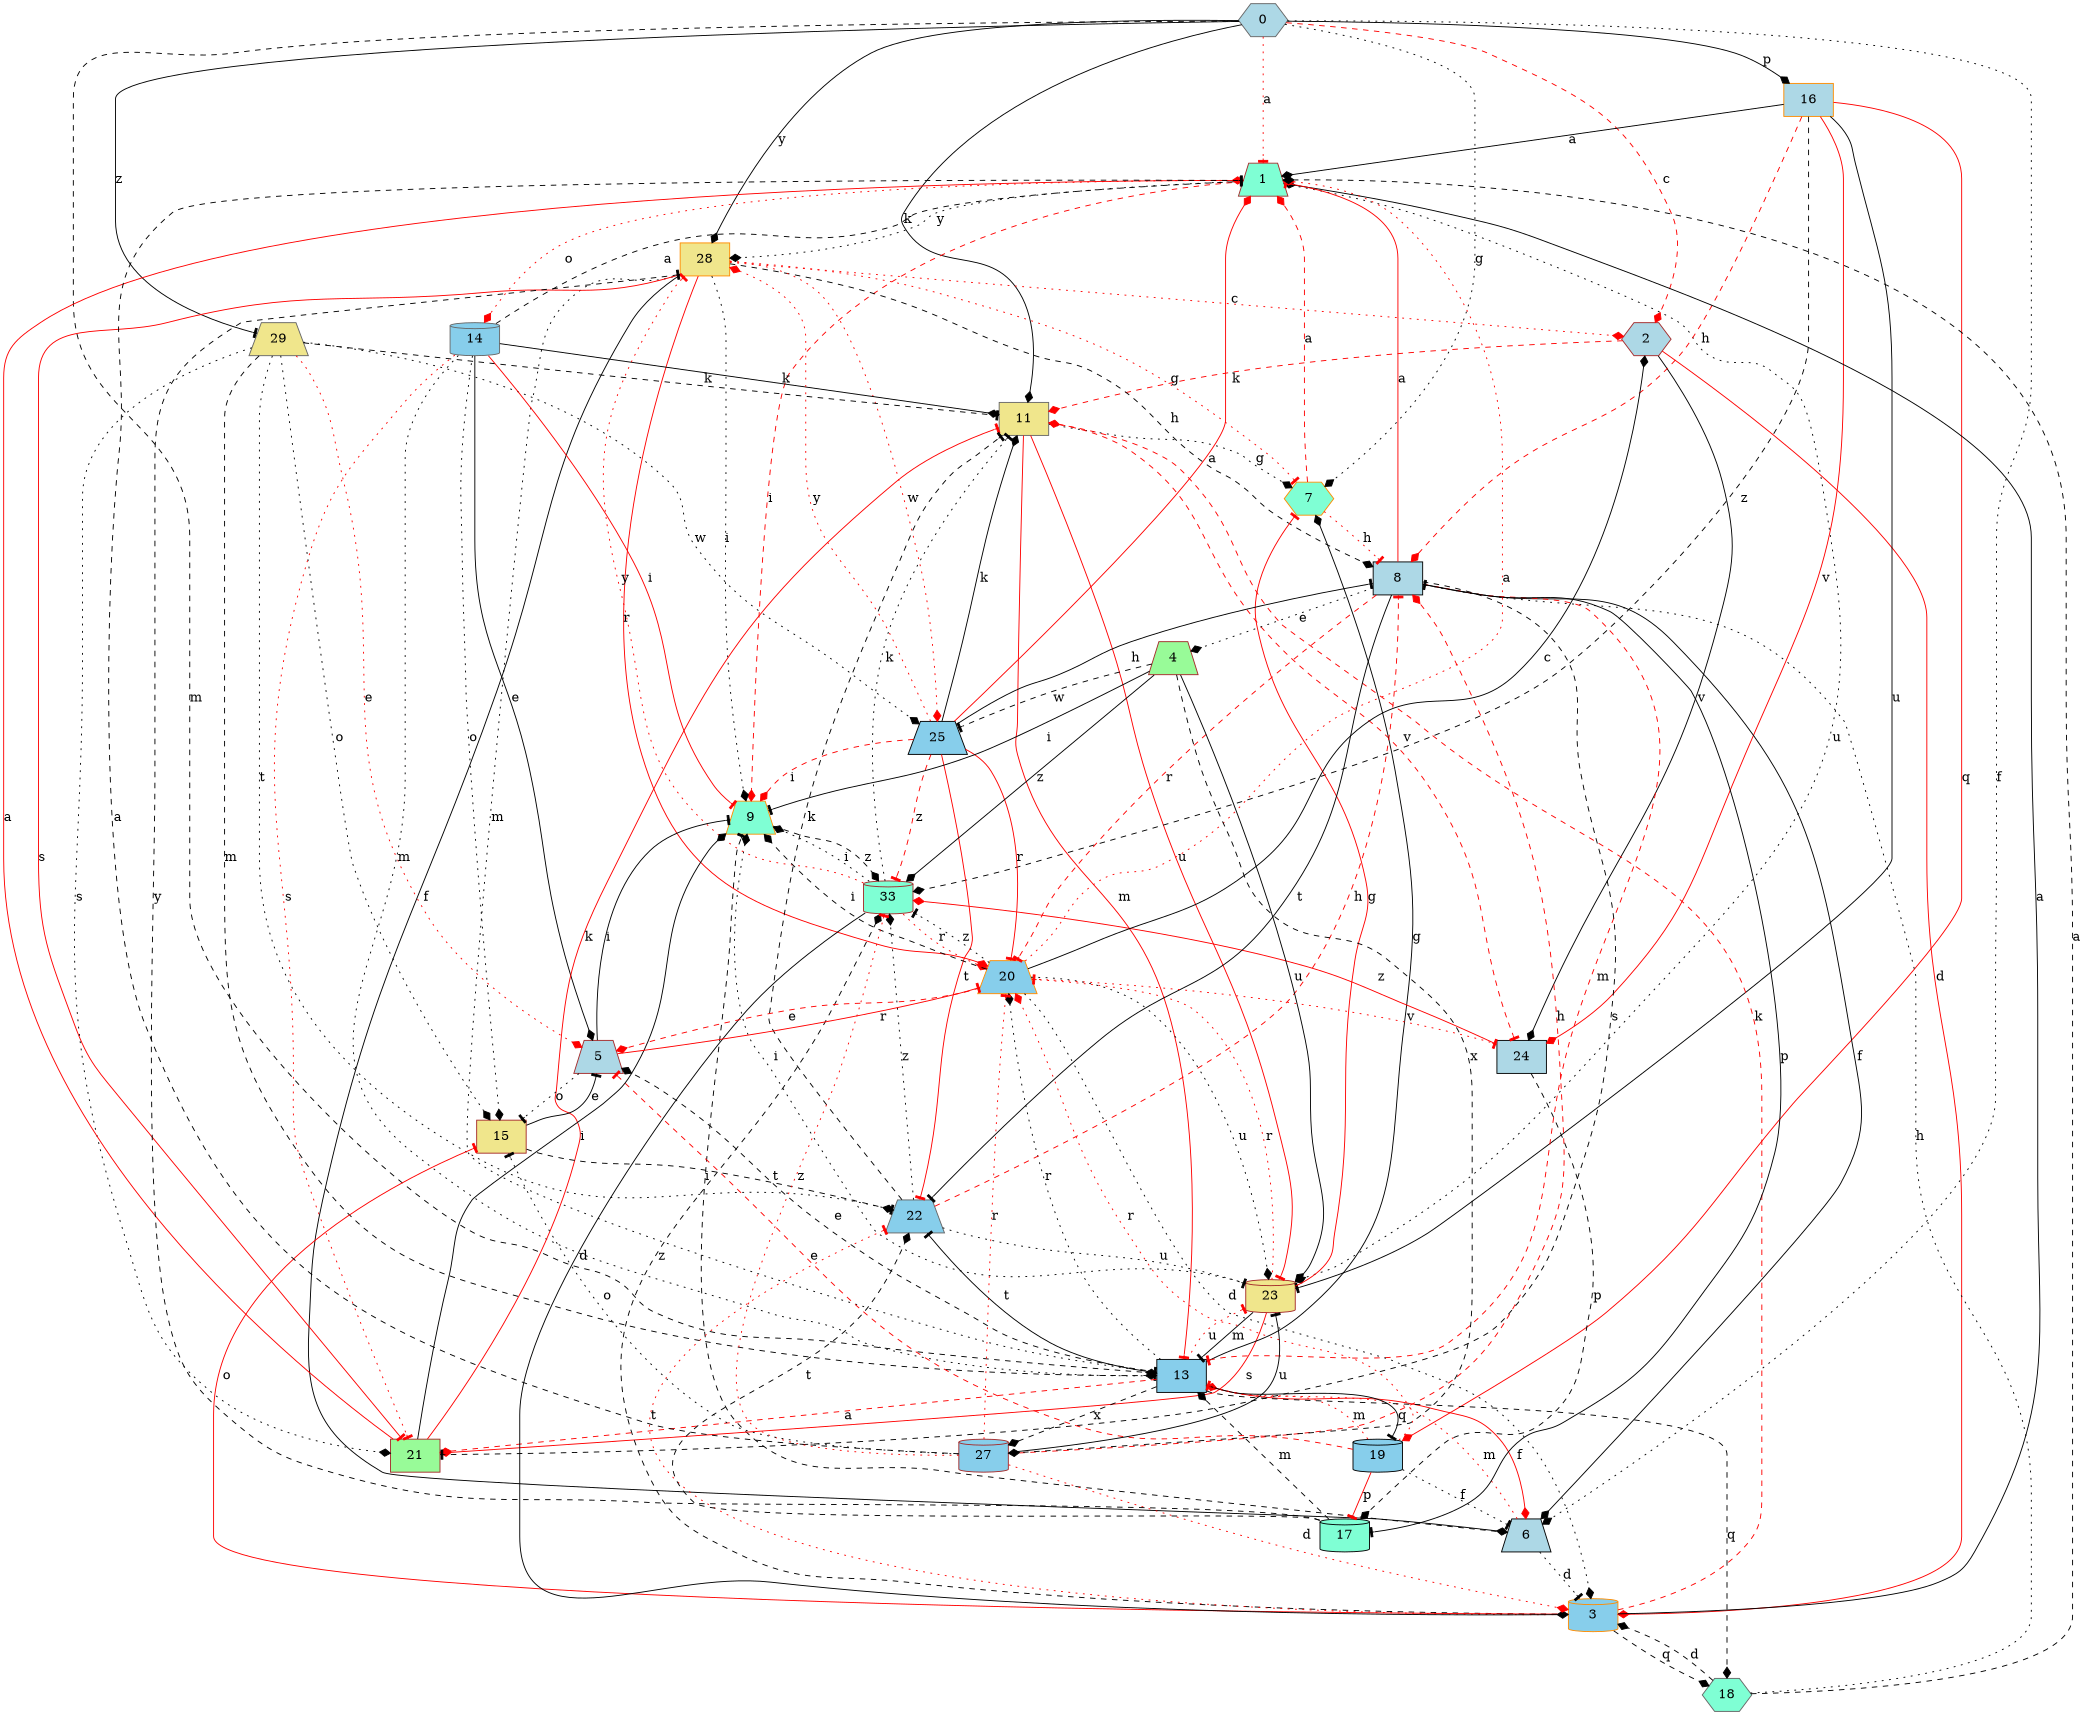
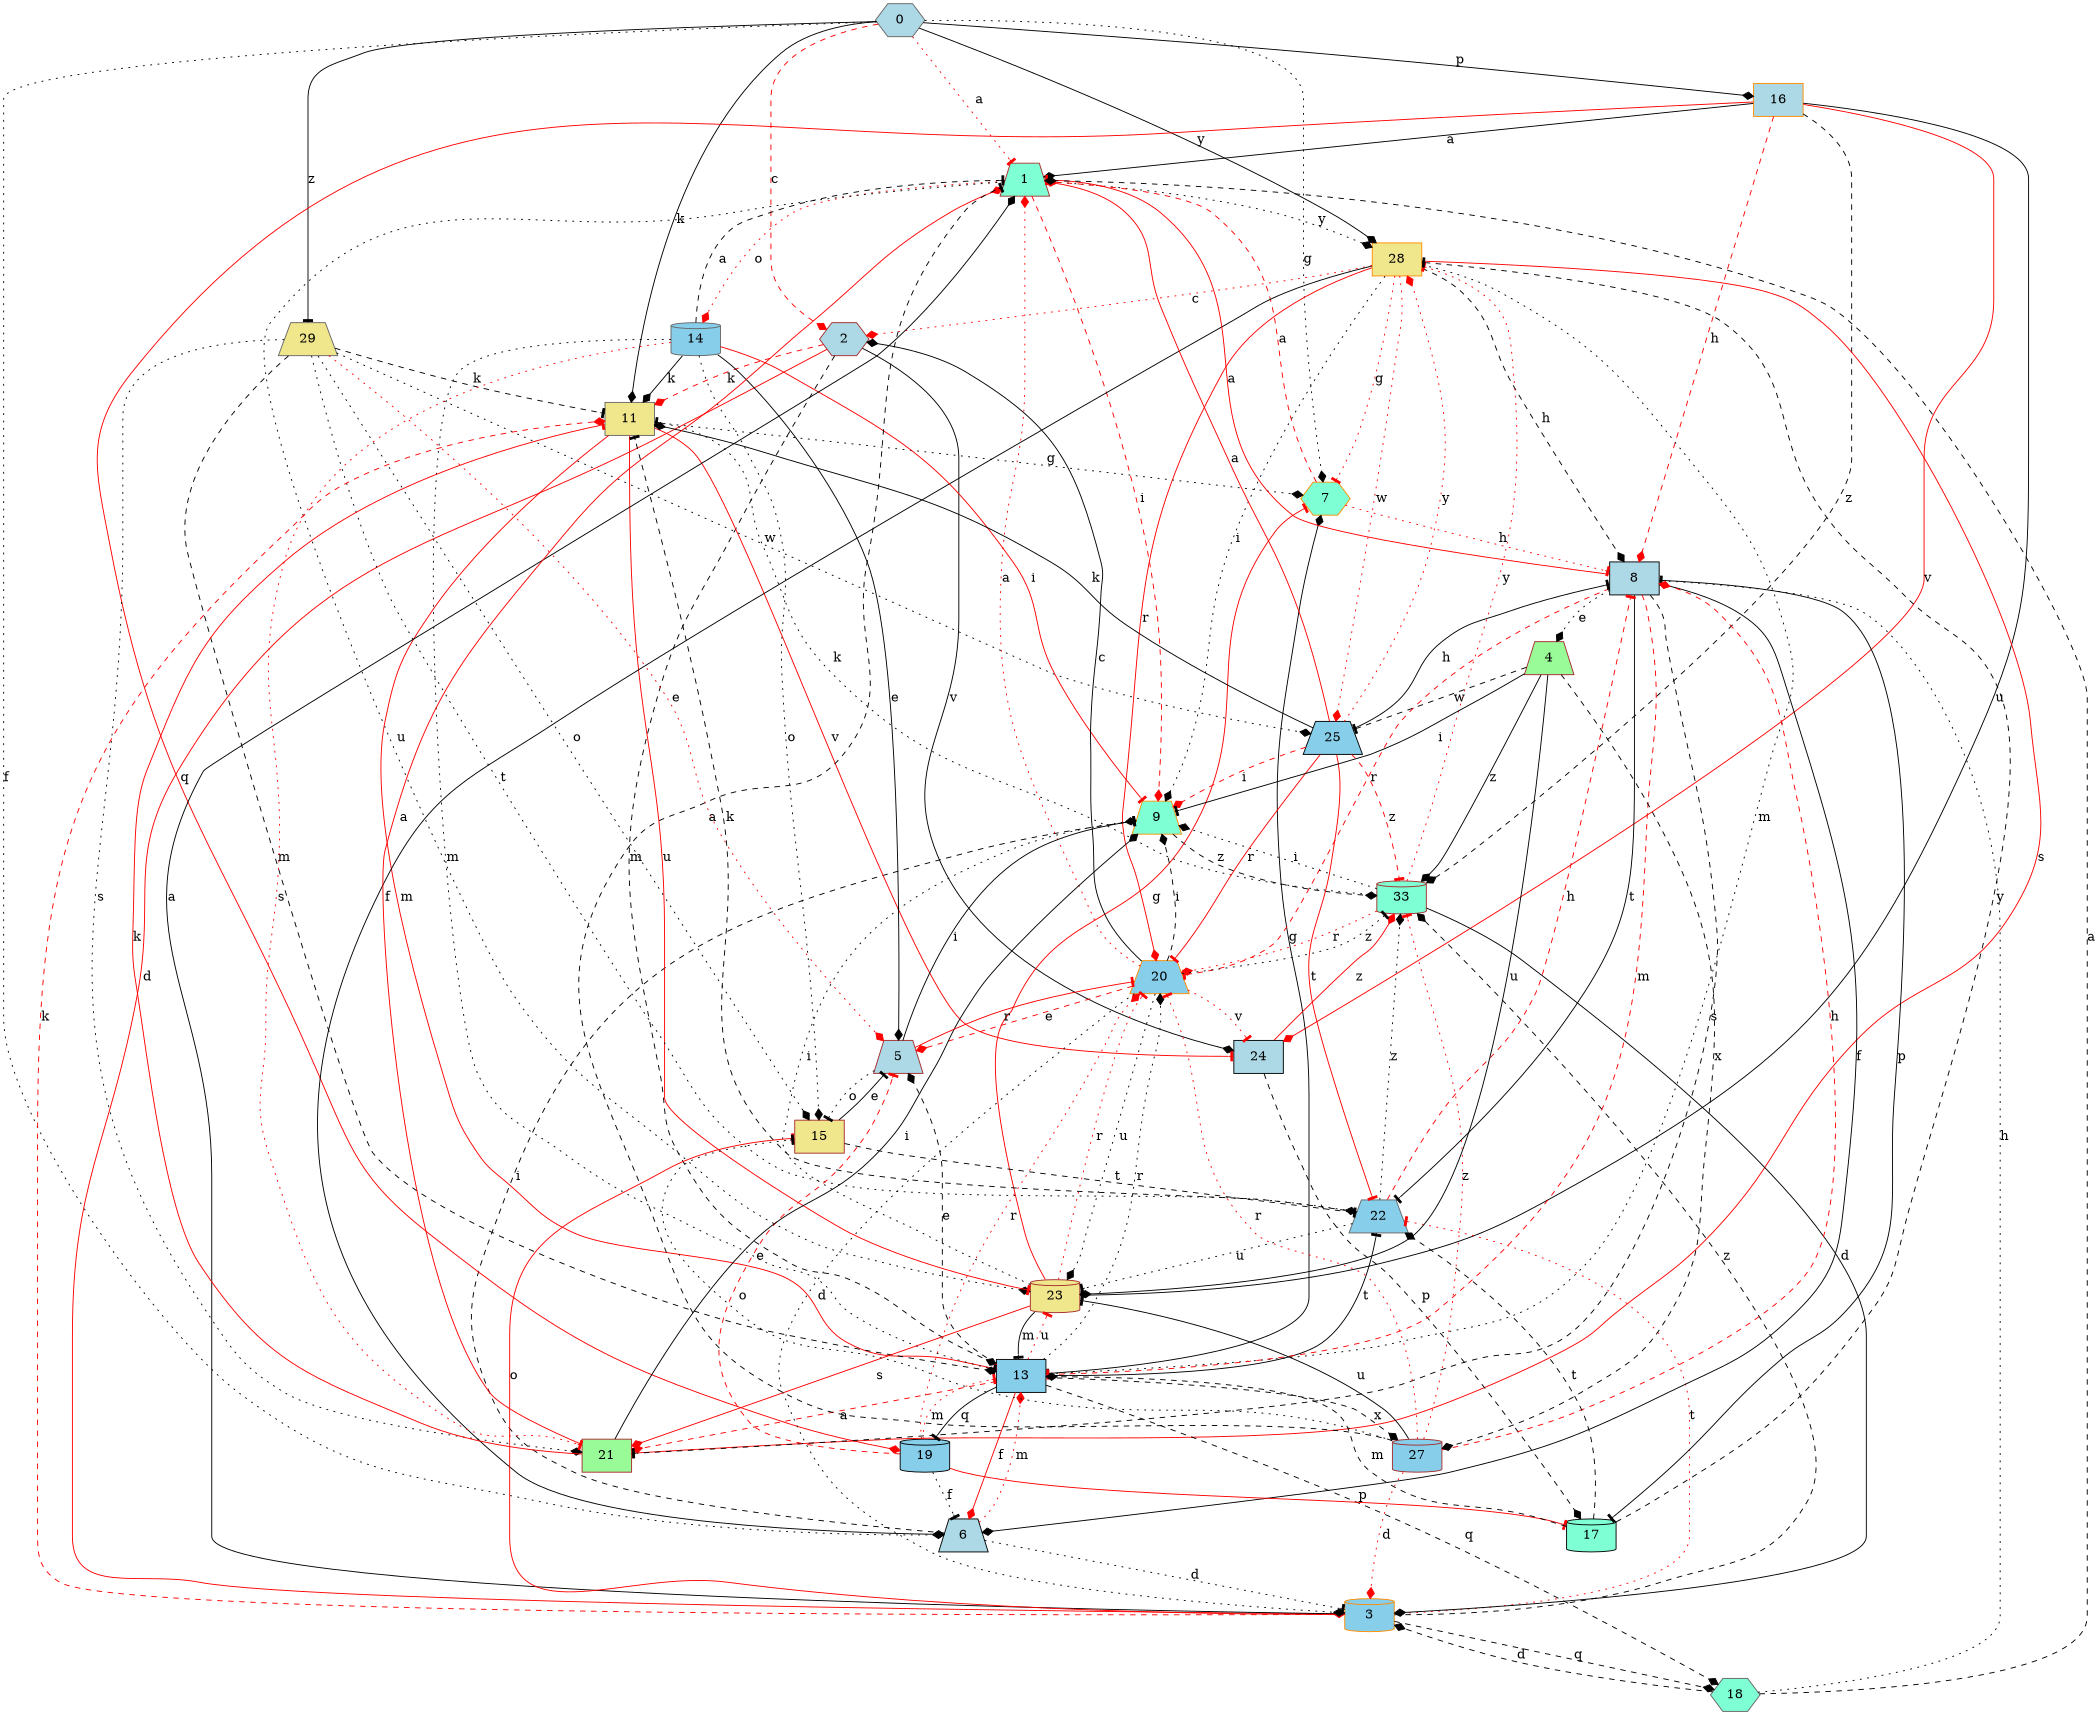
(167, 462) -> (633, 924)
(1330, 691) -> (869, 842)
